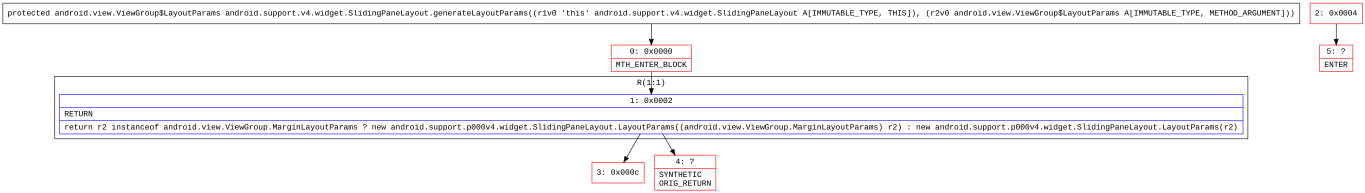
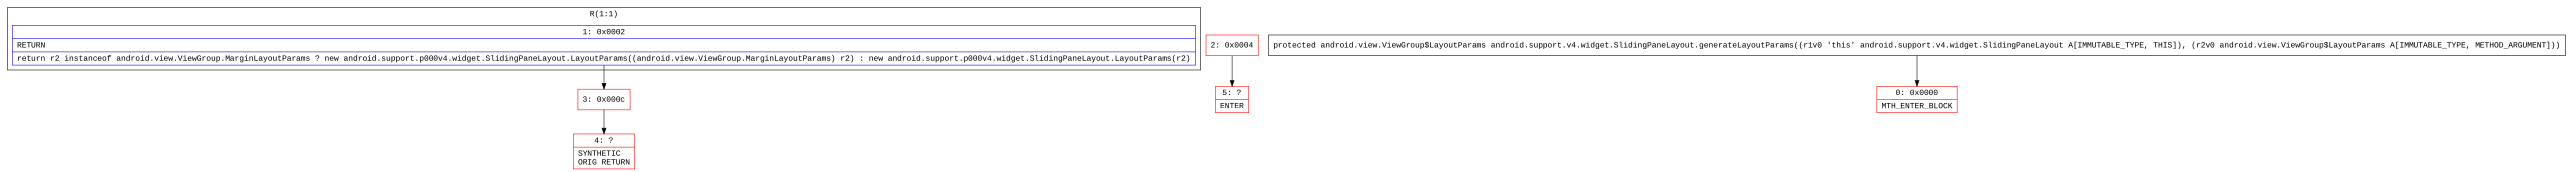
(651, 80) -> none
(668, 142) -> (604, 119)
